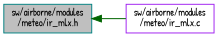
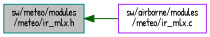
(48, 19) -> (44, 19)
